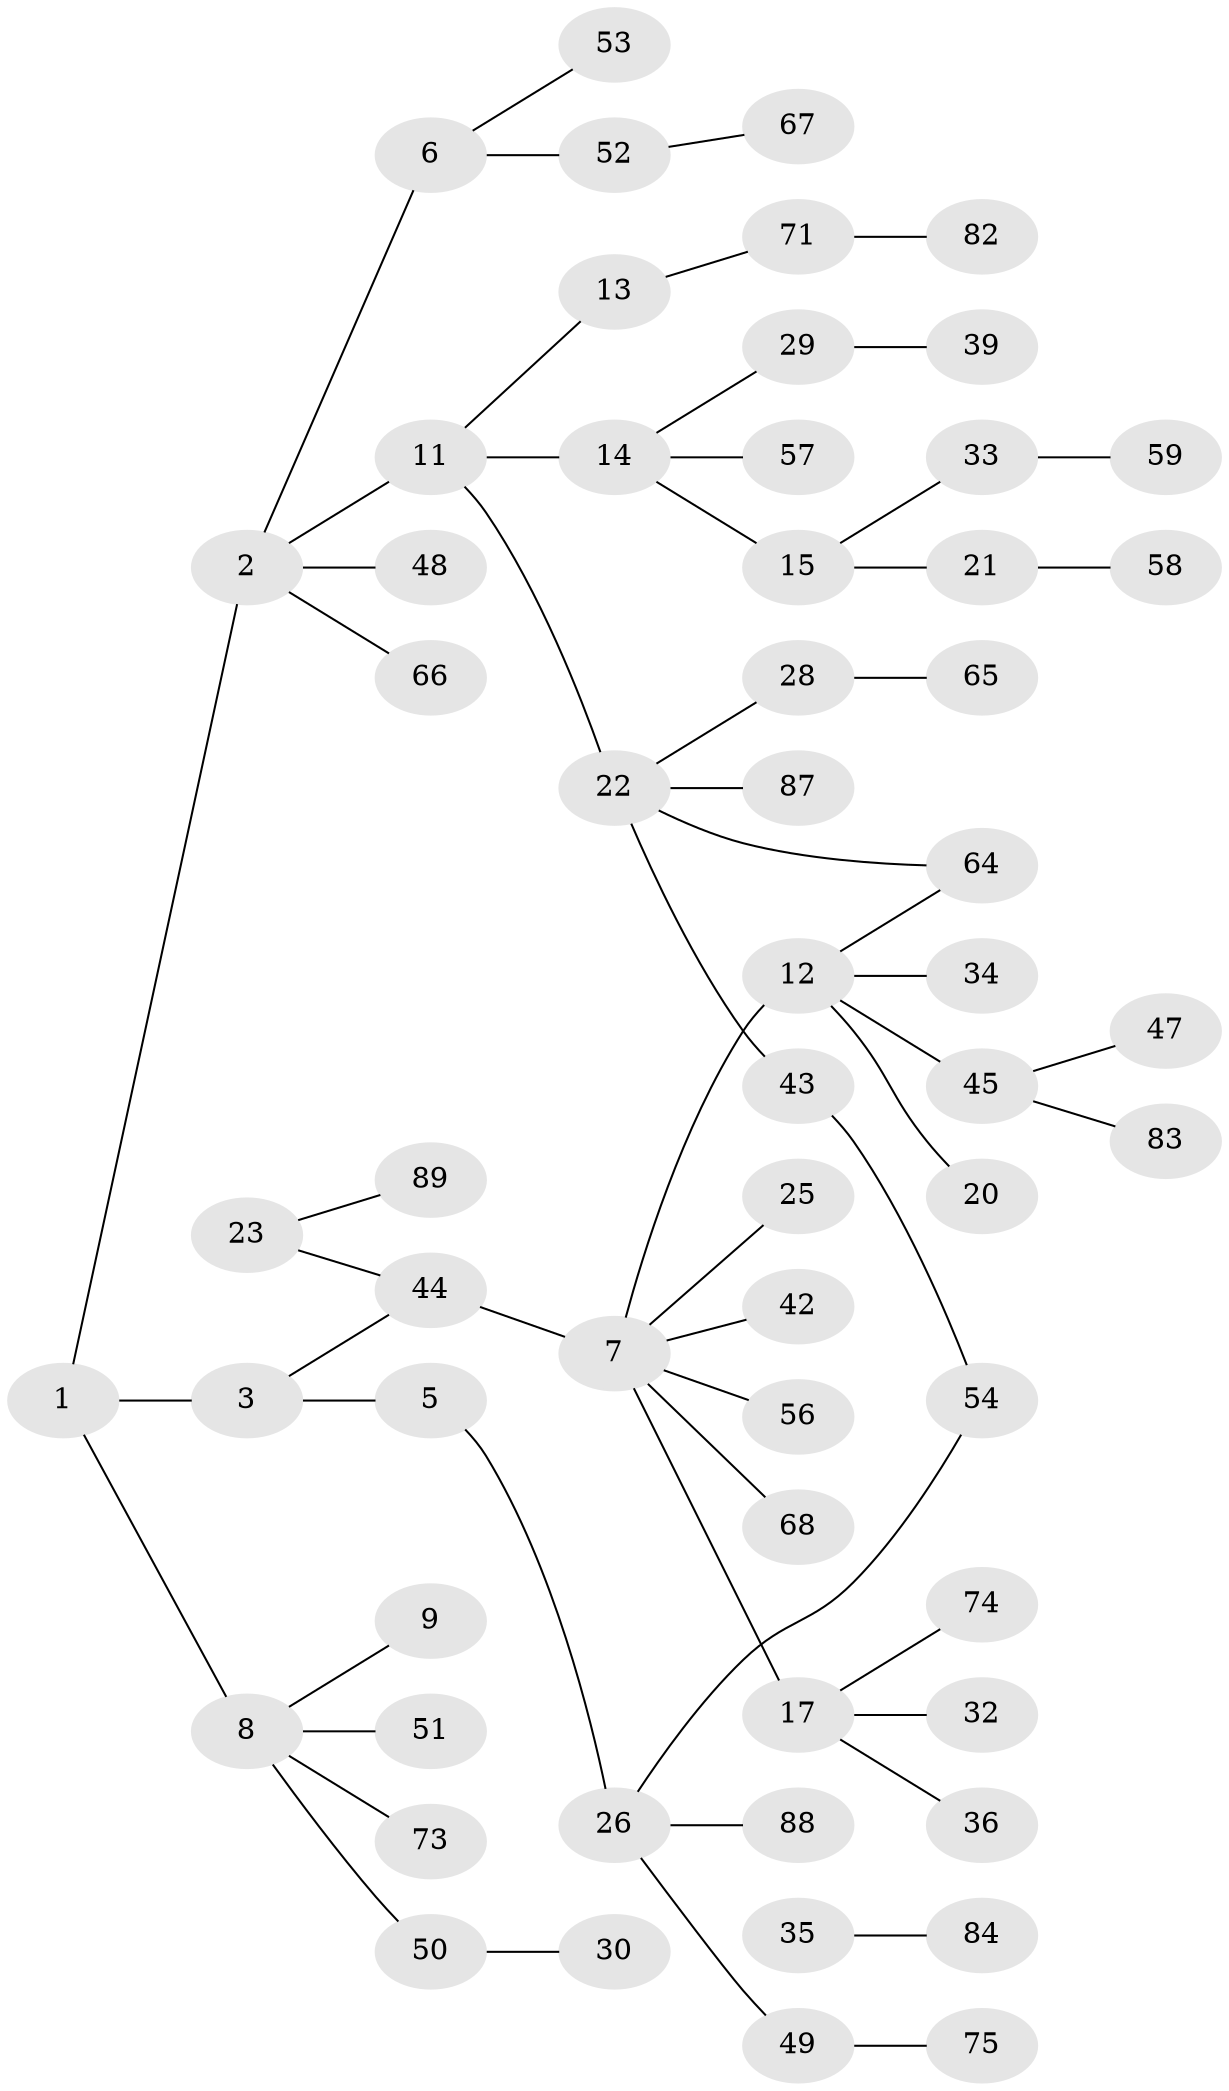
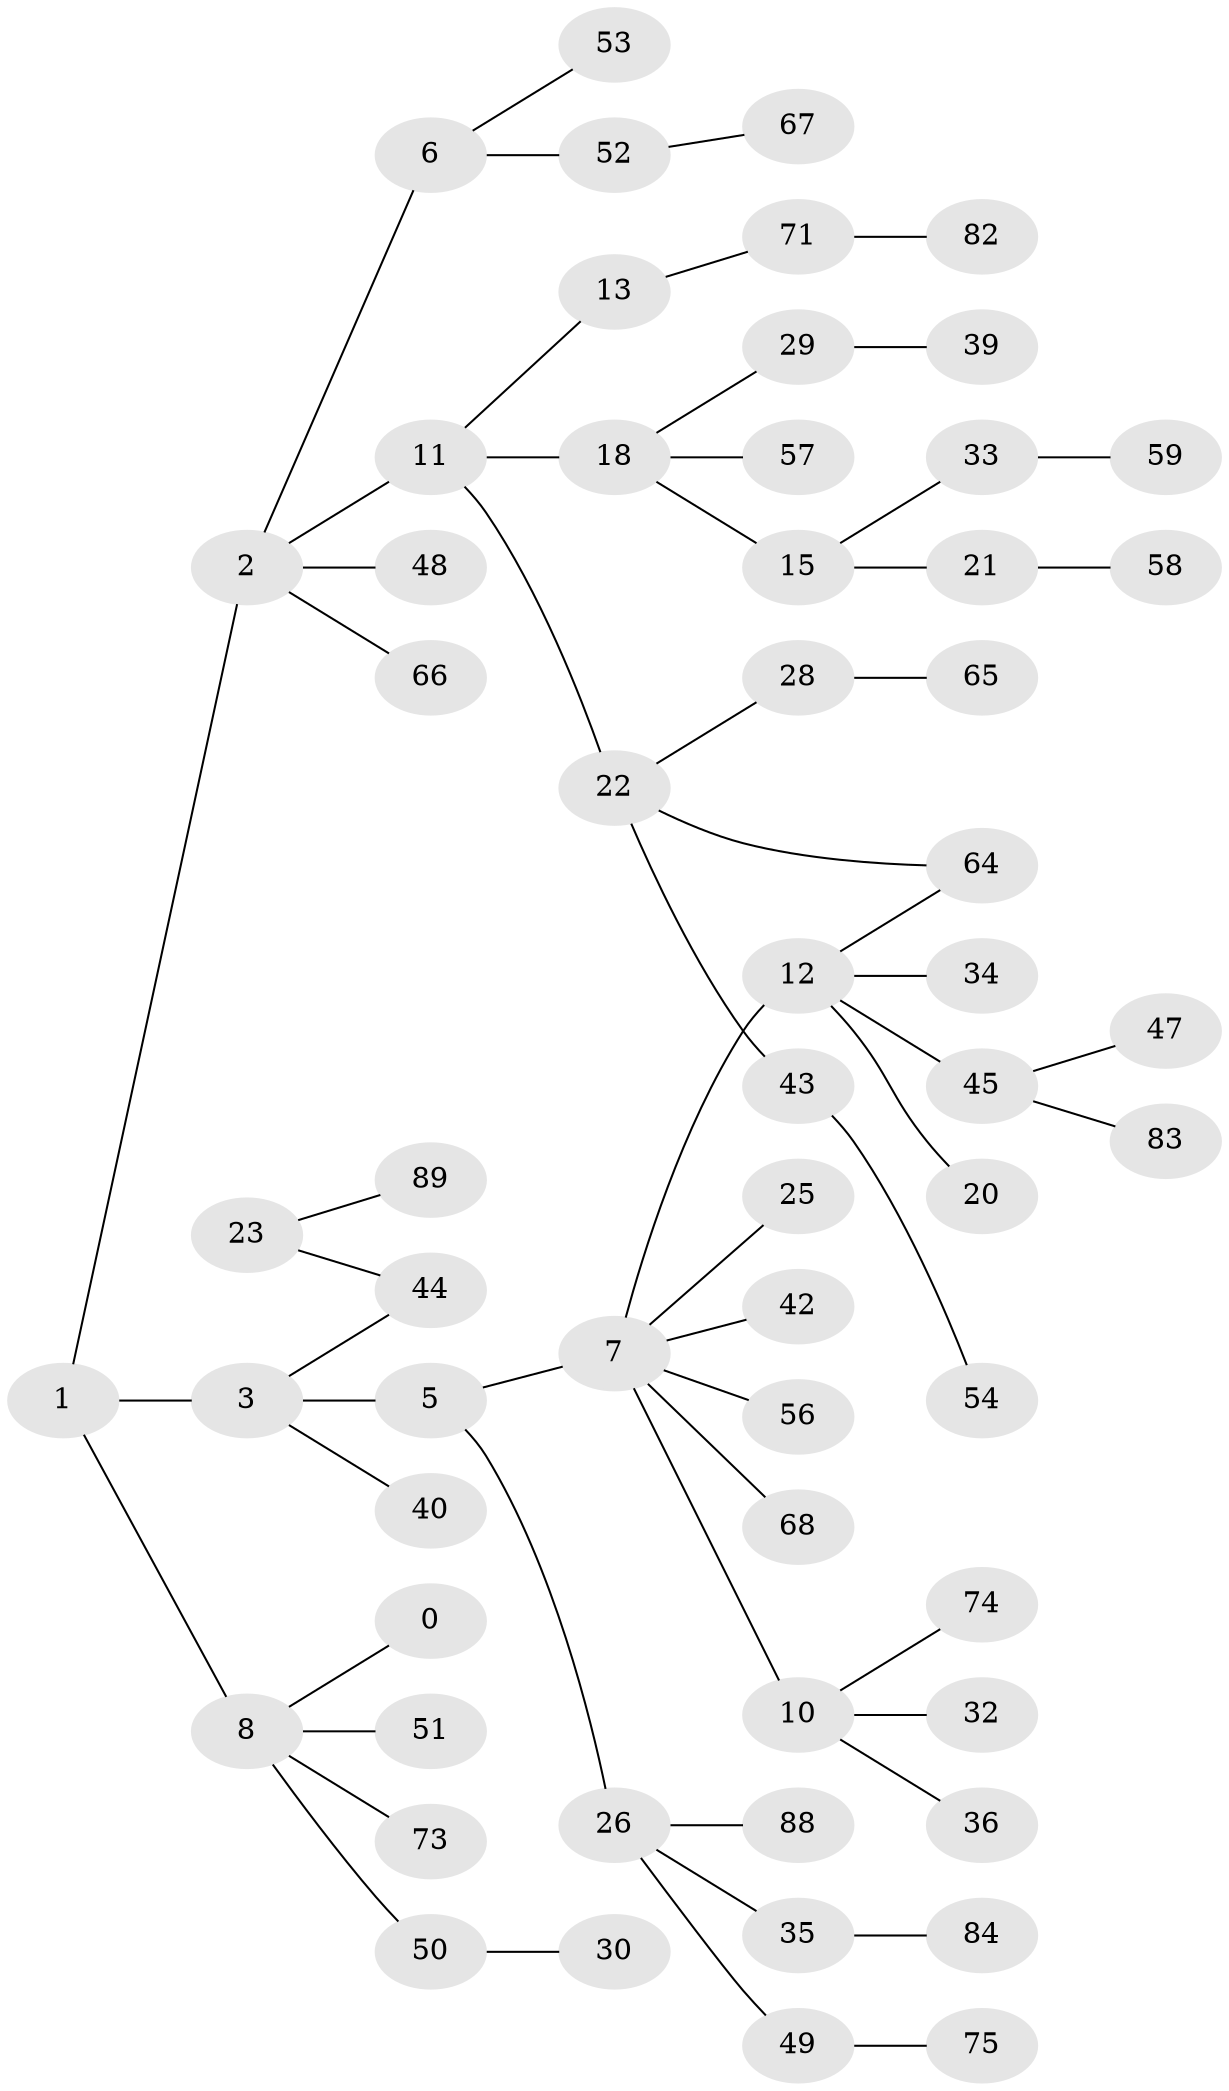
(615, 457) -> (615, 457)
(798, 788) -> none
(523, 1322) -> (523, 1377)
none -> (431, 1511)
(805, 1618) -> (706, 1880)
(431, 1621) -> (431, 1621)
(798, 1715) -> (798, 1715)
